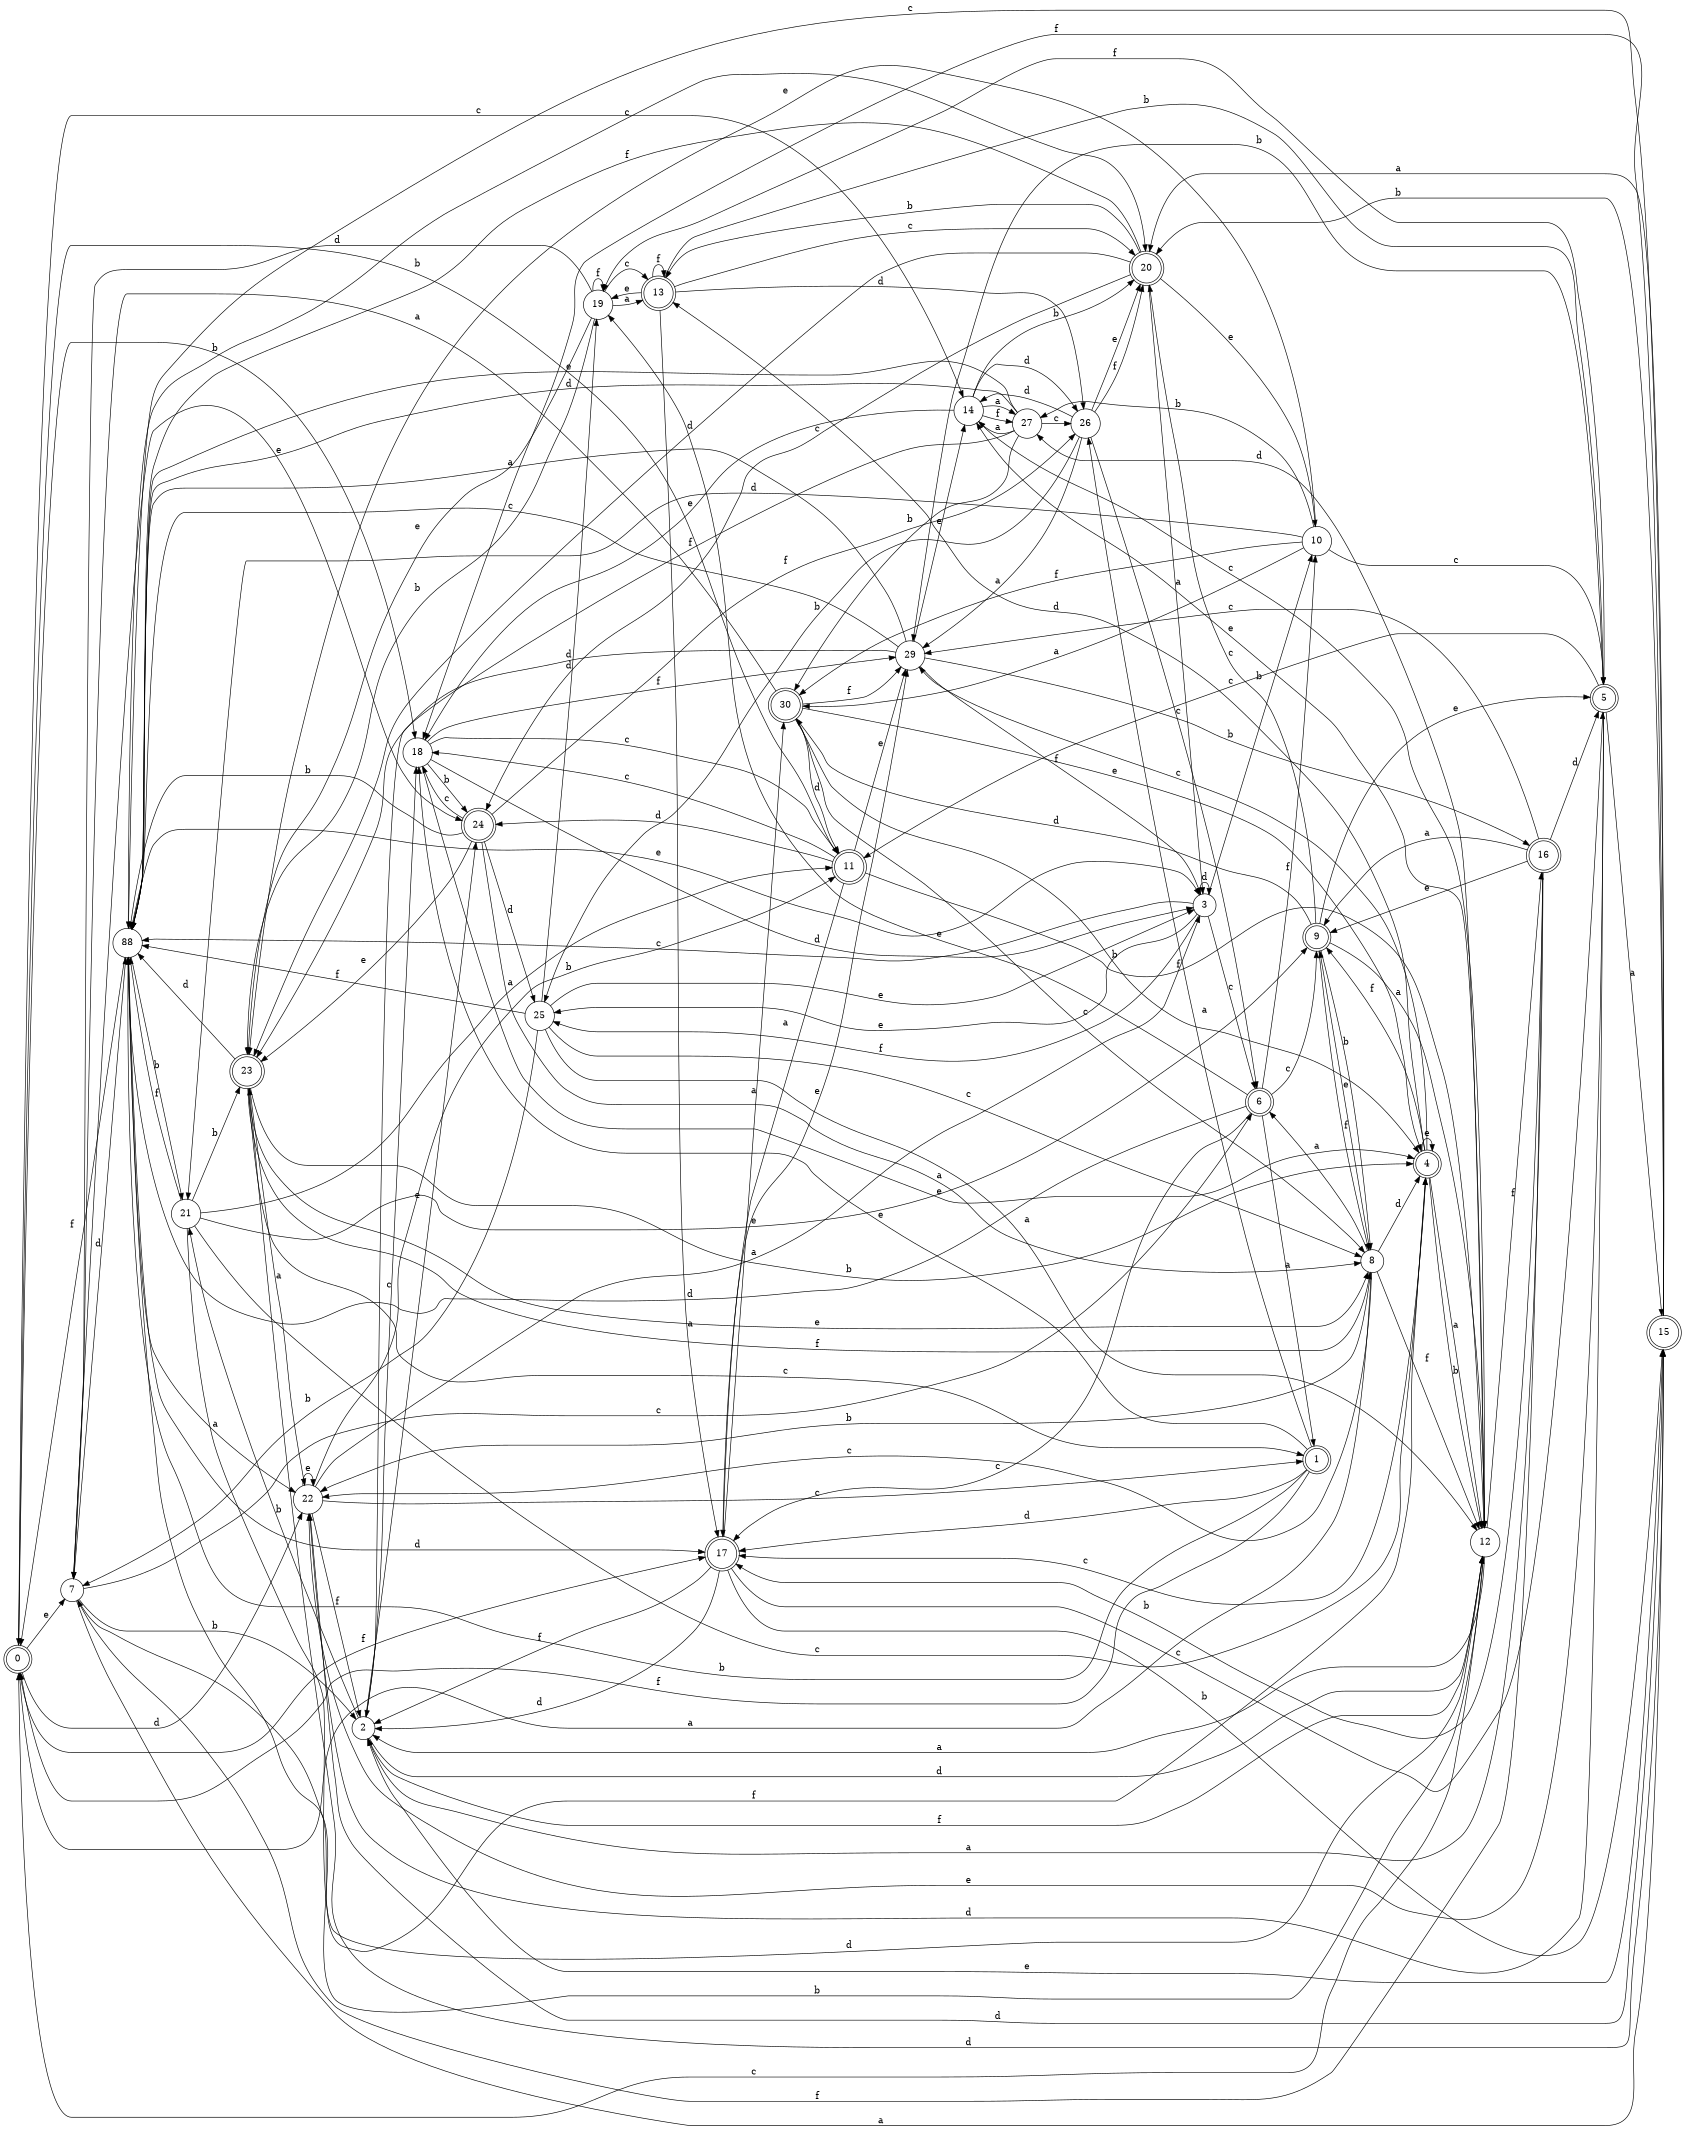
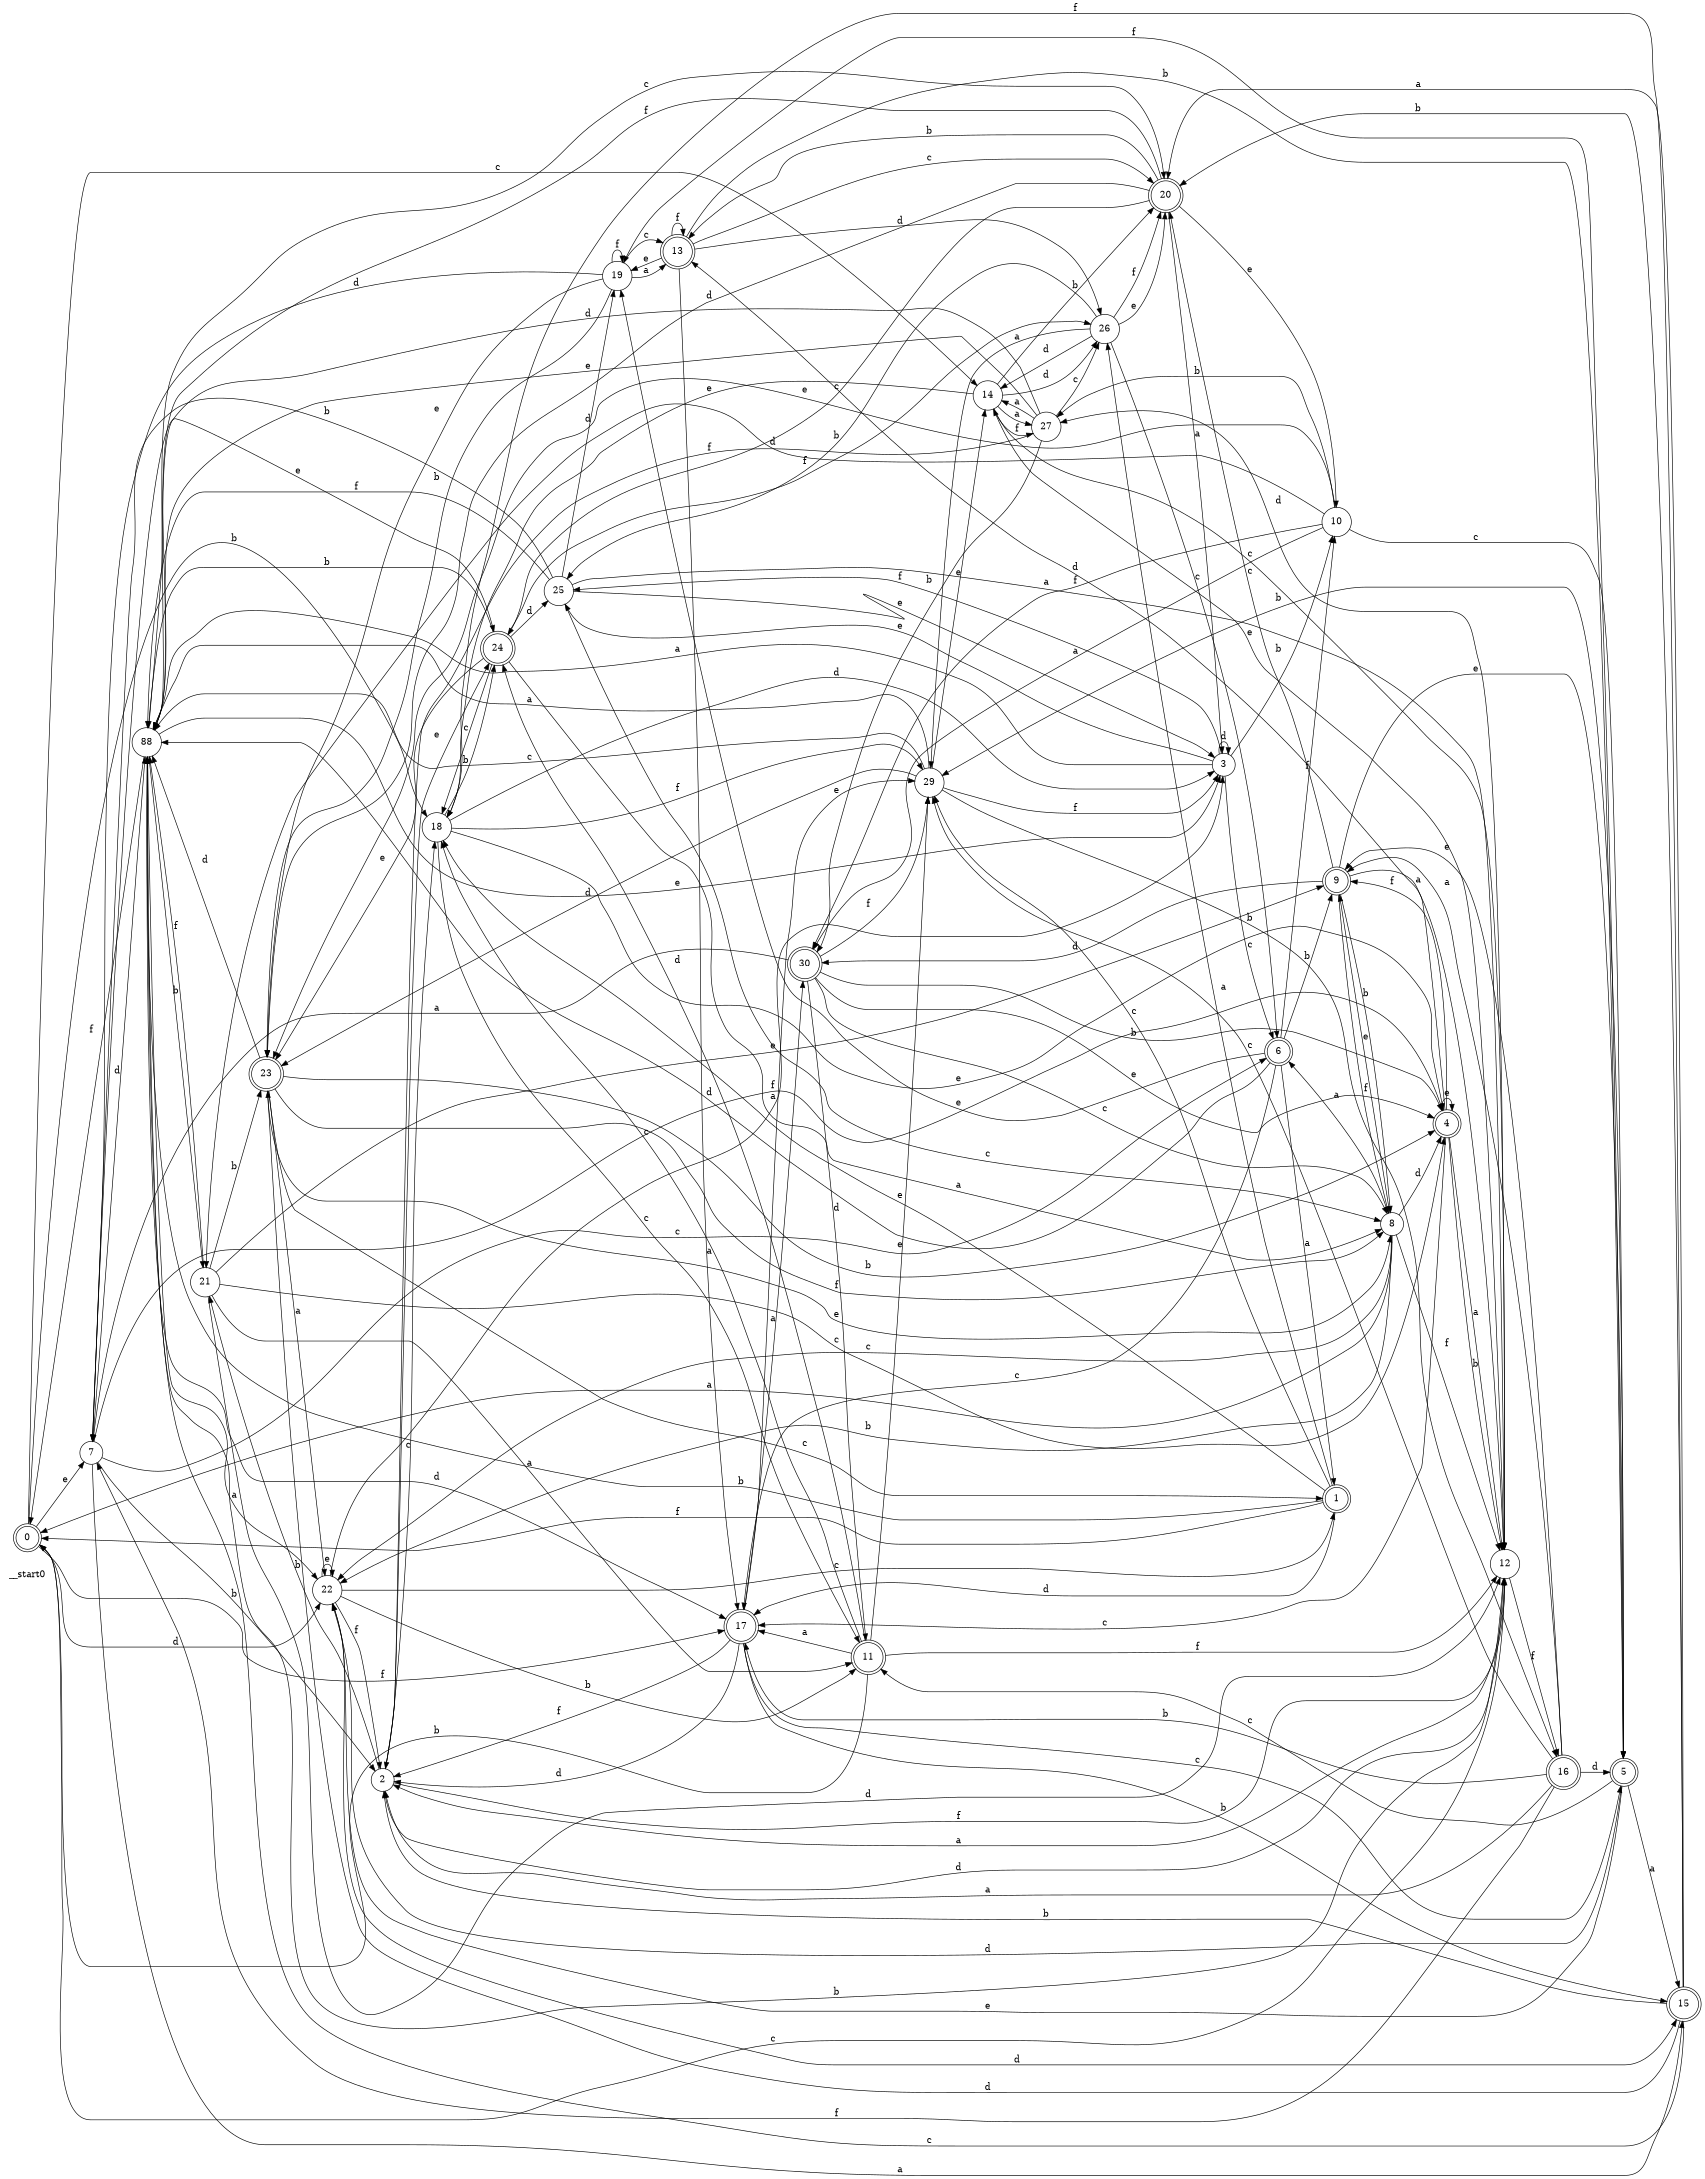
(1276, 820) -> (1181, 1114)
(659, 944) -> (678, 649)
(1288, 1069) -> (1307, 957)
none -> (27, 1575)
(1027, 1967) -> (1046, 1914)
